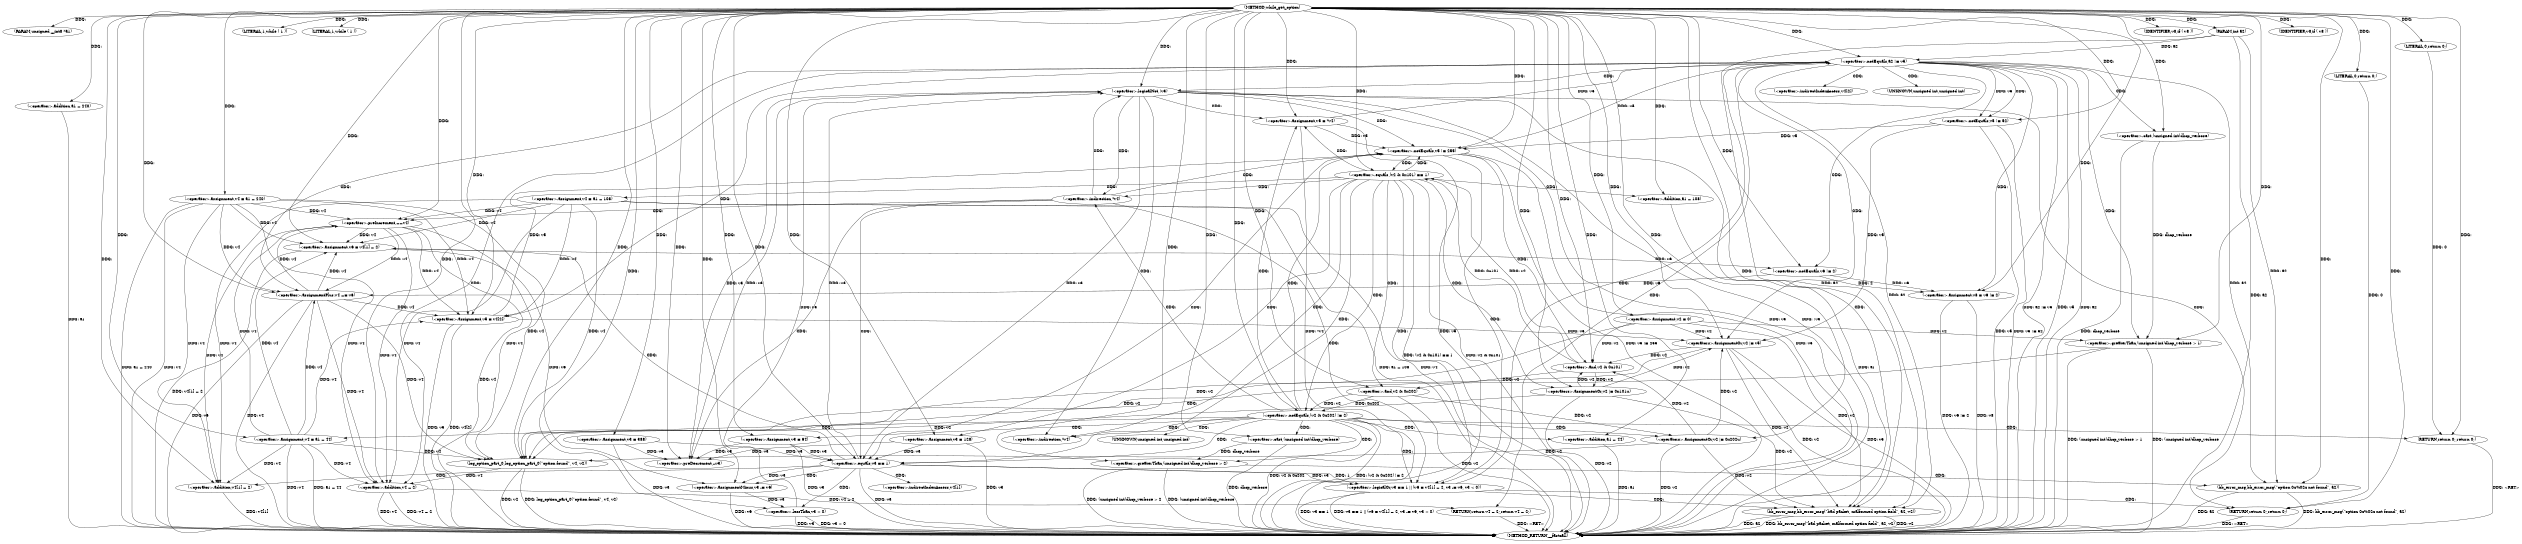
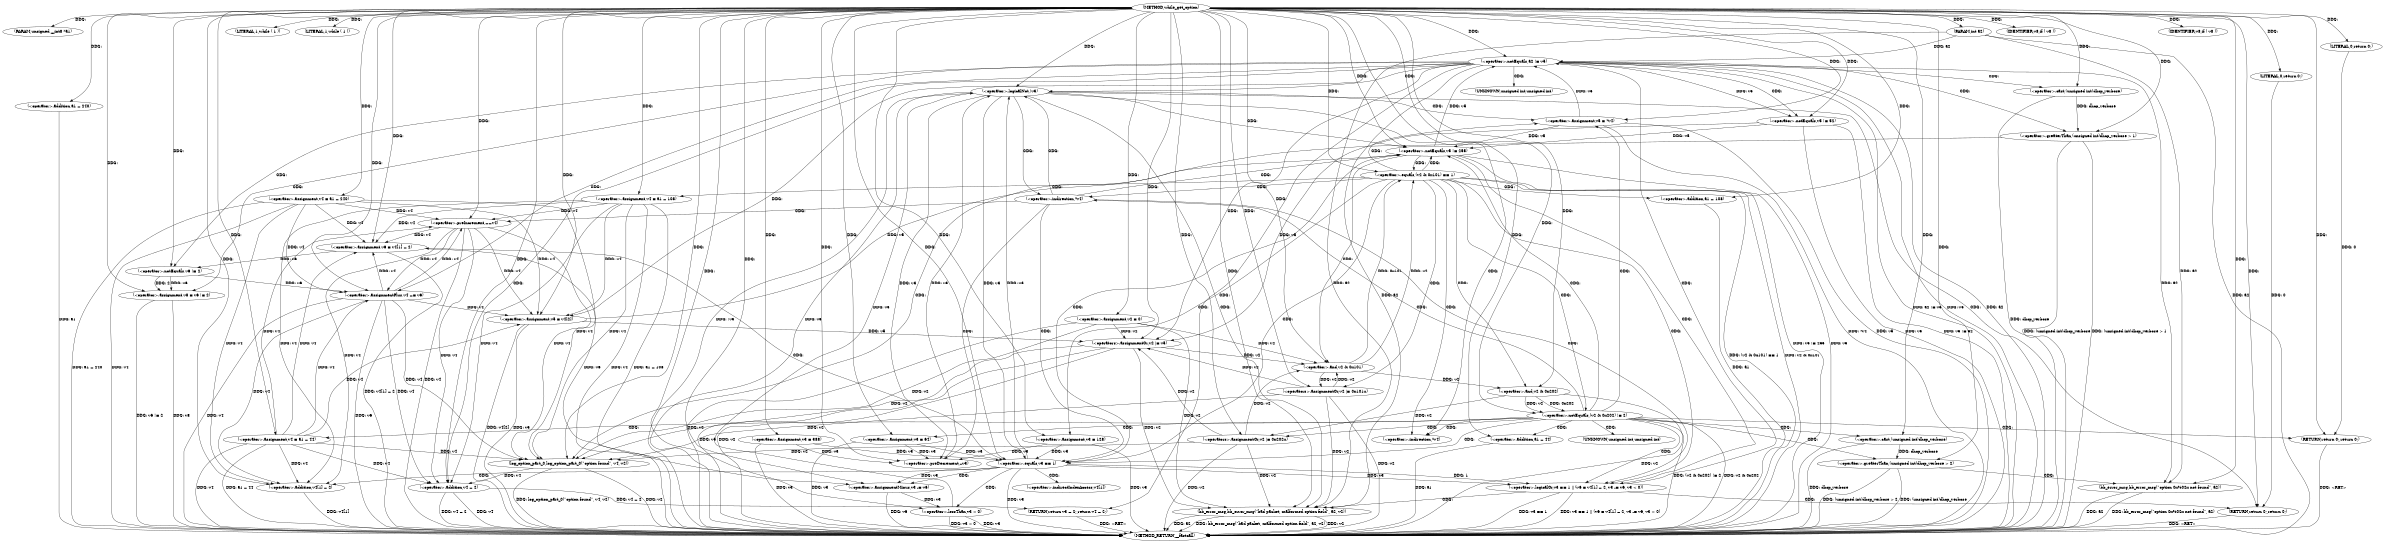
none -> (704, 17)
(1814, 91) -> none
(726, 199) -> (778, 199)
(374, 297) -> none
(1890, 331) -> (699, 479)
none -> (254, 381)
(1491, 512) -> (1068, 512)
